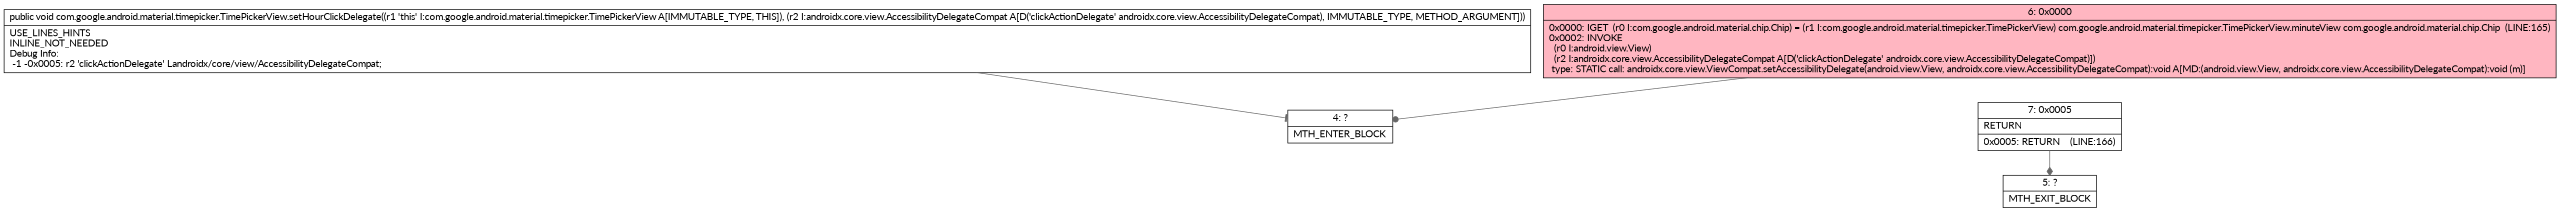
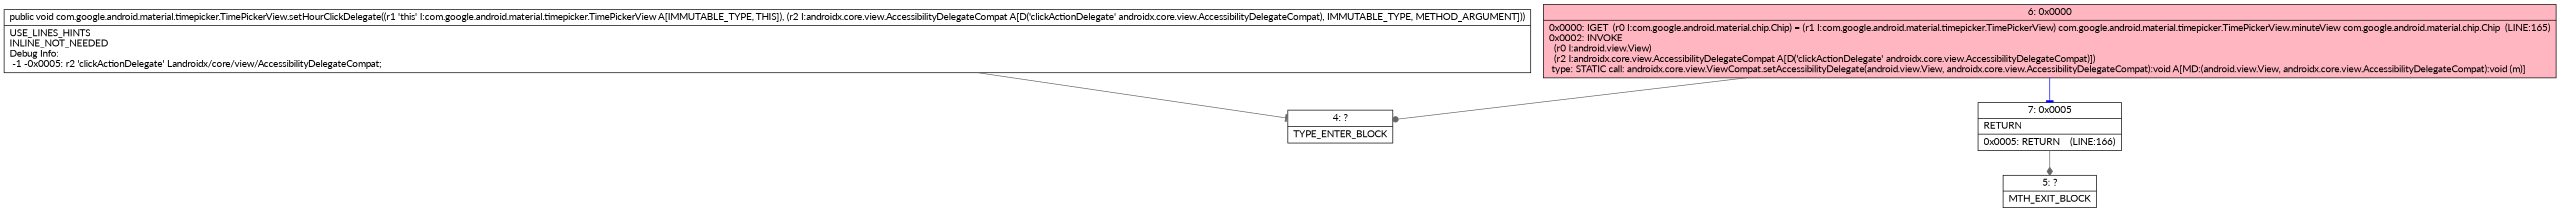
none -> (2050, 89)
(1340, 134) -> (1340, 134)
